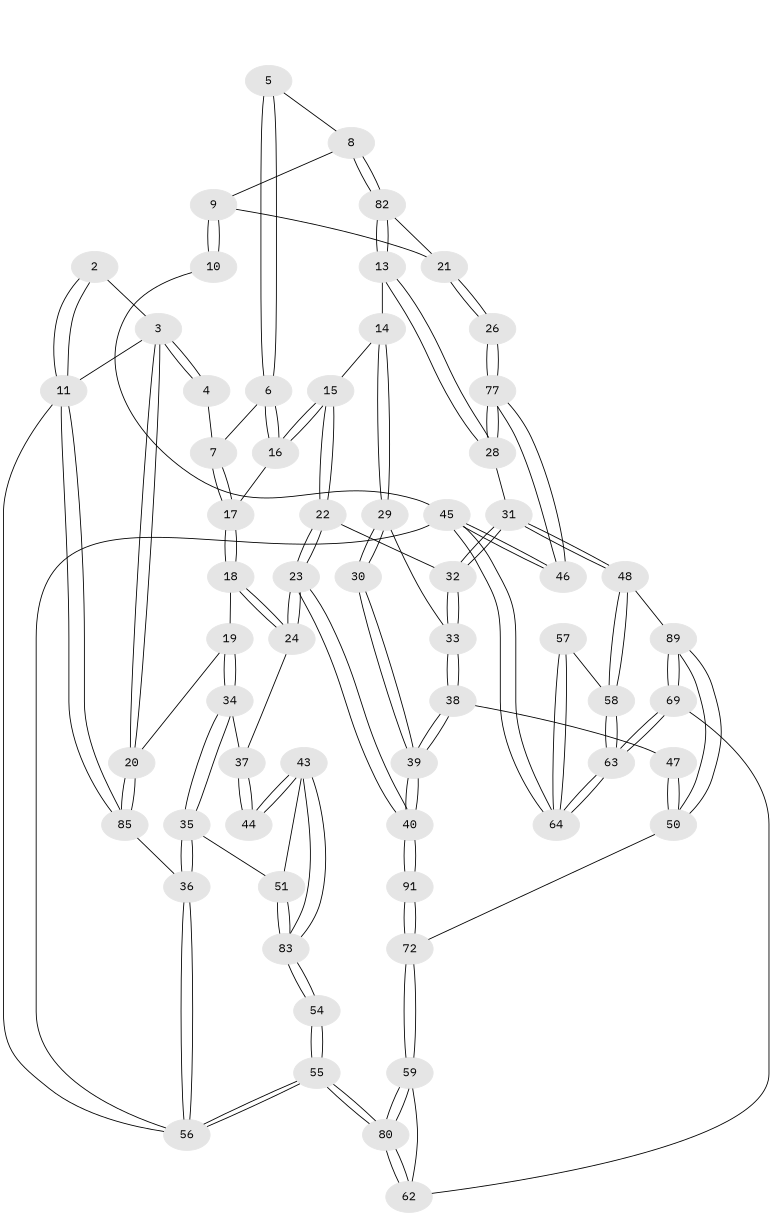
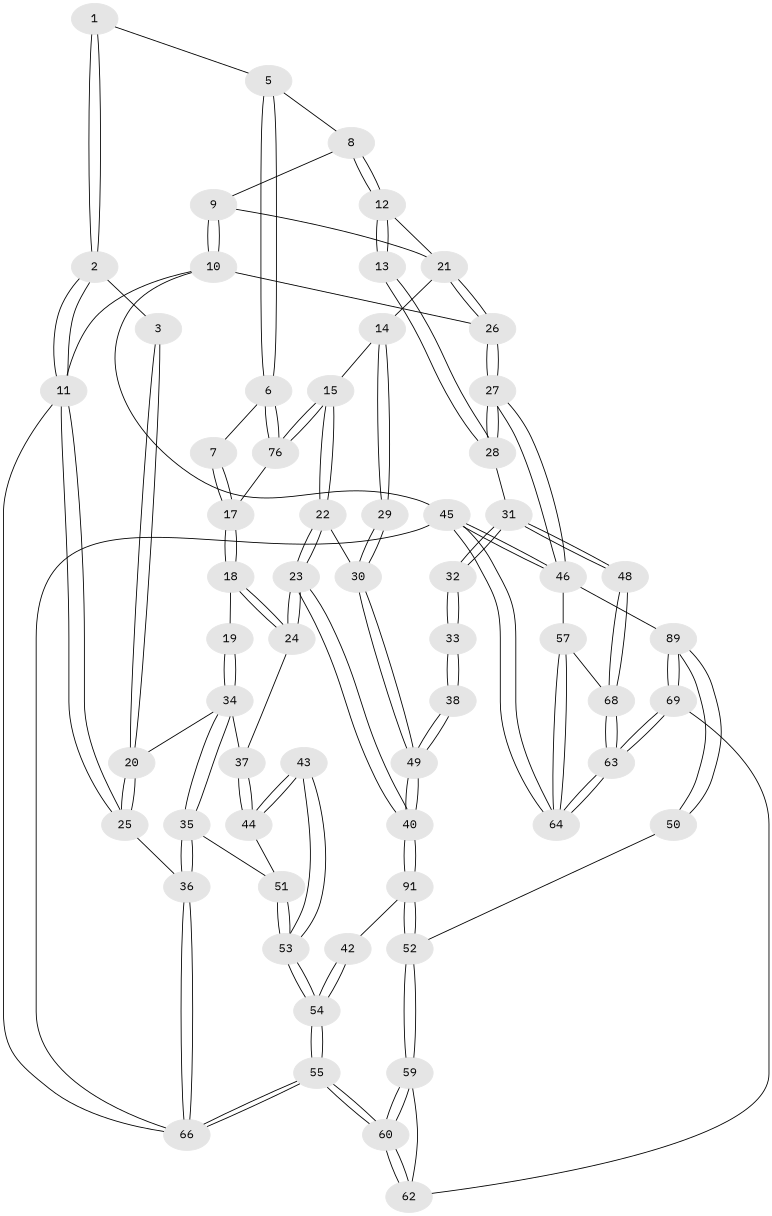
none -> (95, 19)
(382, 205) -> (382, 205)
none -> (353, 298)
(382, 298) -> (416, 295)
(109, 361) -> (111, 303)
(207, 391) -> none
(493, 391) -> (493, 391)
(276, 453) -> (276, 453)
(388, 546) -> (342, 548)
(414, 579) -> none
none -> (563, 608)
(649, 608) -> (611, 604)
(181, 701) -> (181, 732)
(611, 701) -> (611, 701)
(414, 763) -> (414, 763)
(673, 763) -> none
(125, 825) -> (125, 825)
(293, 825) -> (265, 856)
(286, 949) -> (286, 949)
none -> (348, 949)
(410, 949) -> (410, 949)
(187, 1135) -> (187, 1135)
(386, 1135) -> (386, 1135)
